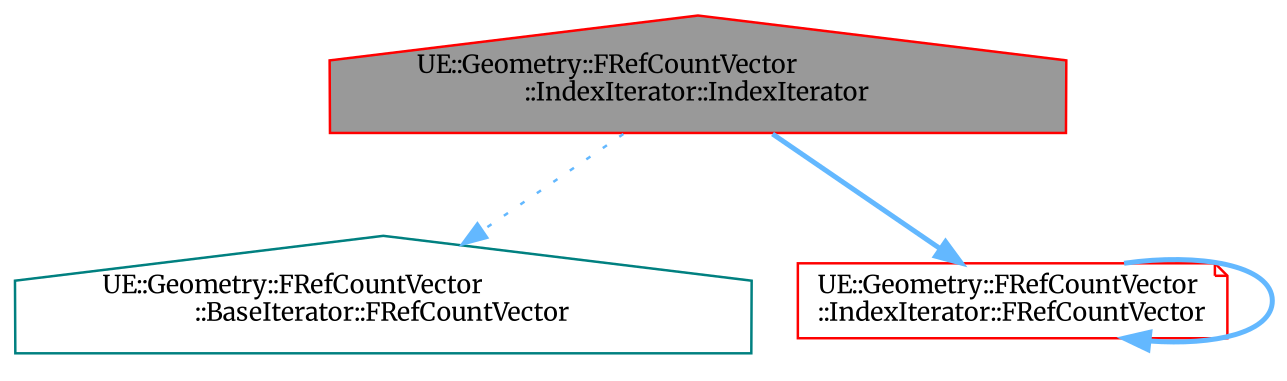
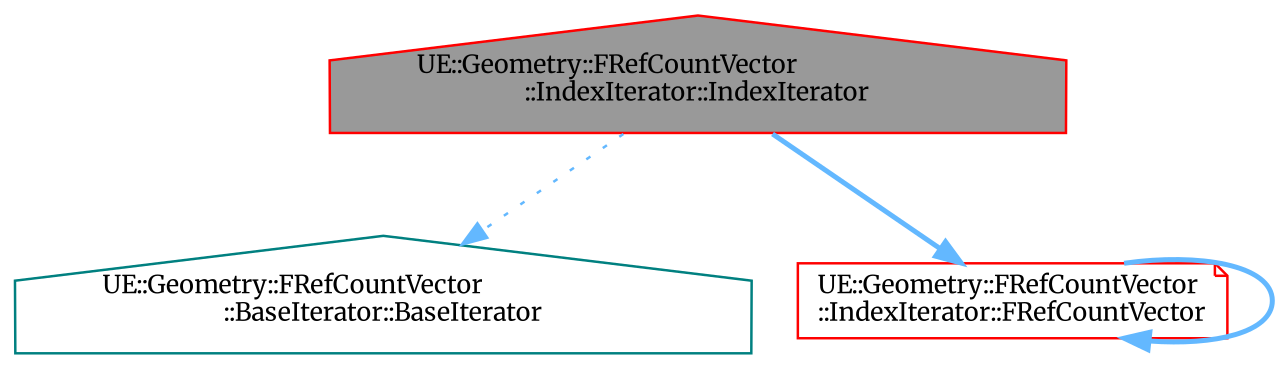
(383, 301) -> (383, 301)
